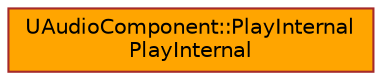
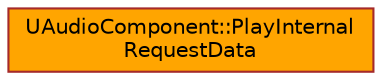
(191, 40) -> (191, 40)
